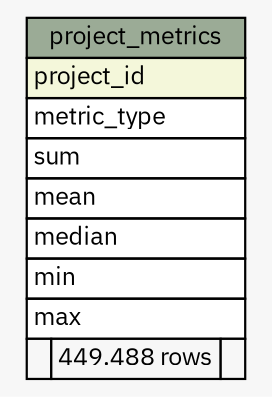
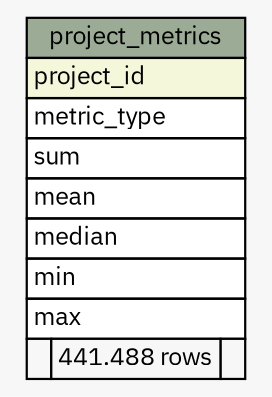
(136, 358) -> (136, 358)
